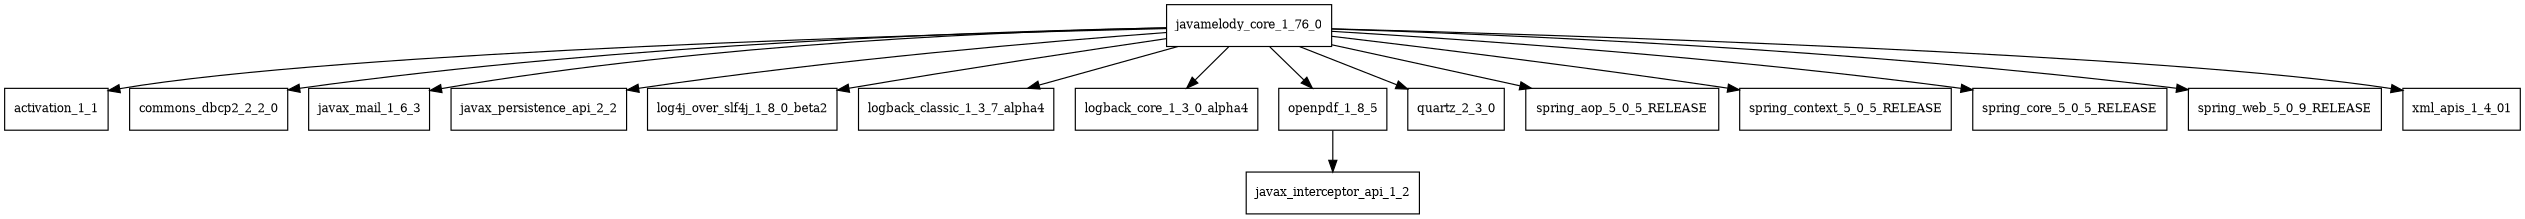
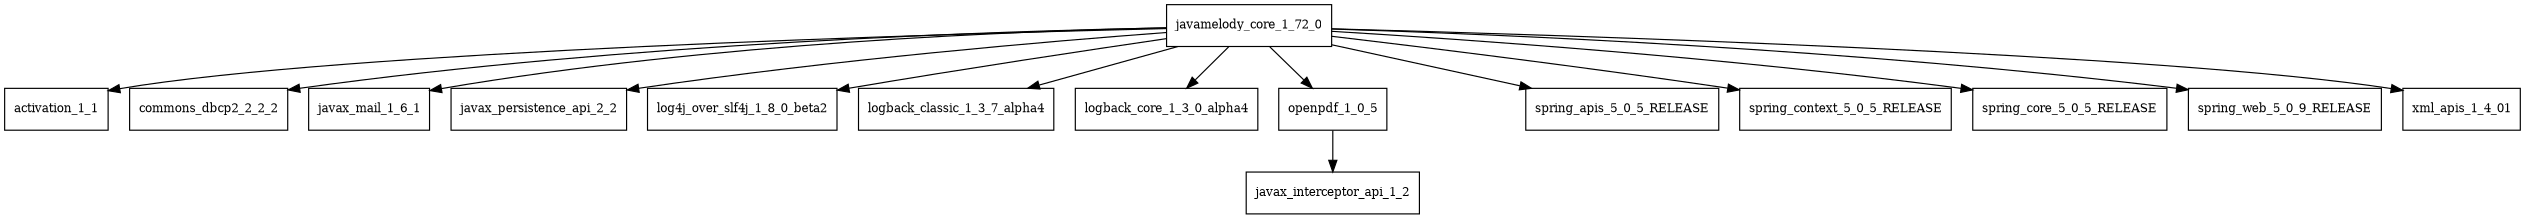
(1249, 26) -> (1249, 26)
(209, 109) -> (209, 109)
(369, 109) -> (369, 109)
(1333, 109) -> (1333, 109)
(1456, 109) -> none
(1622, 109) -> (1622, 109)
